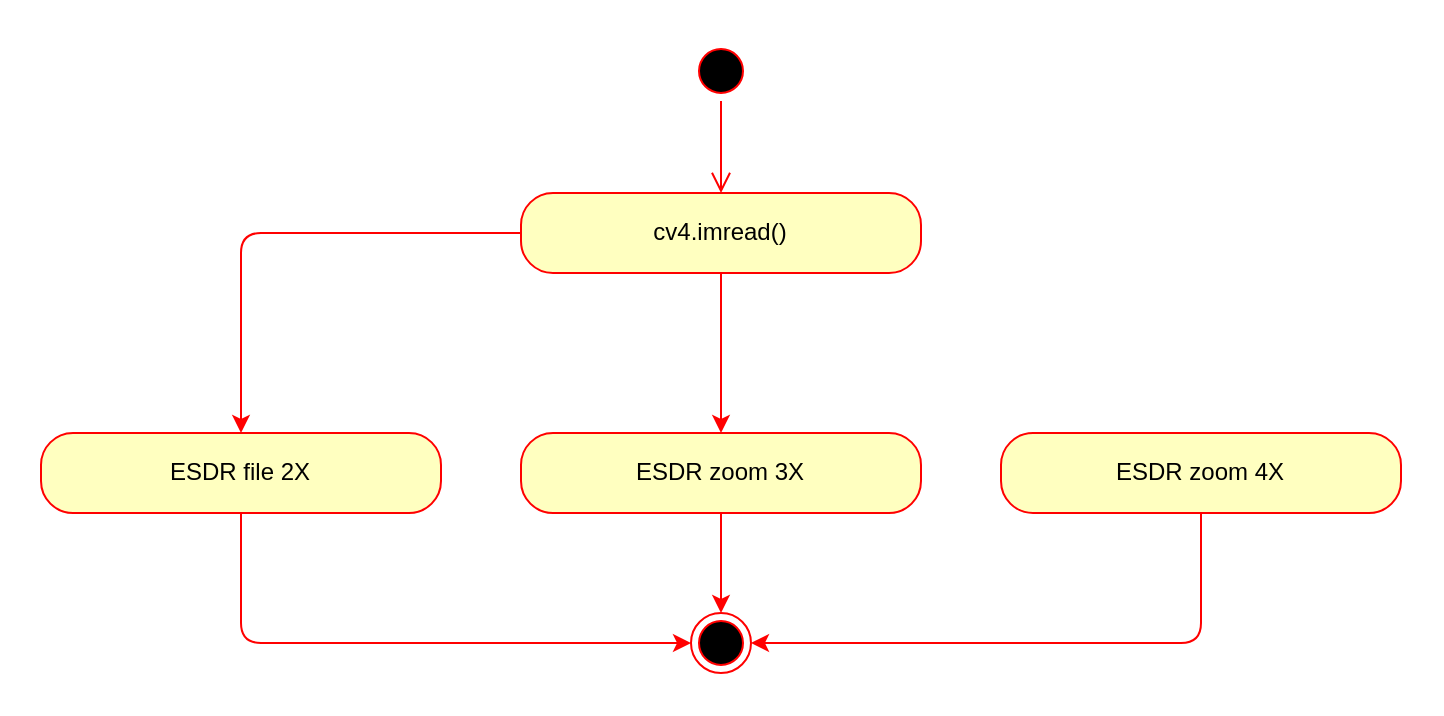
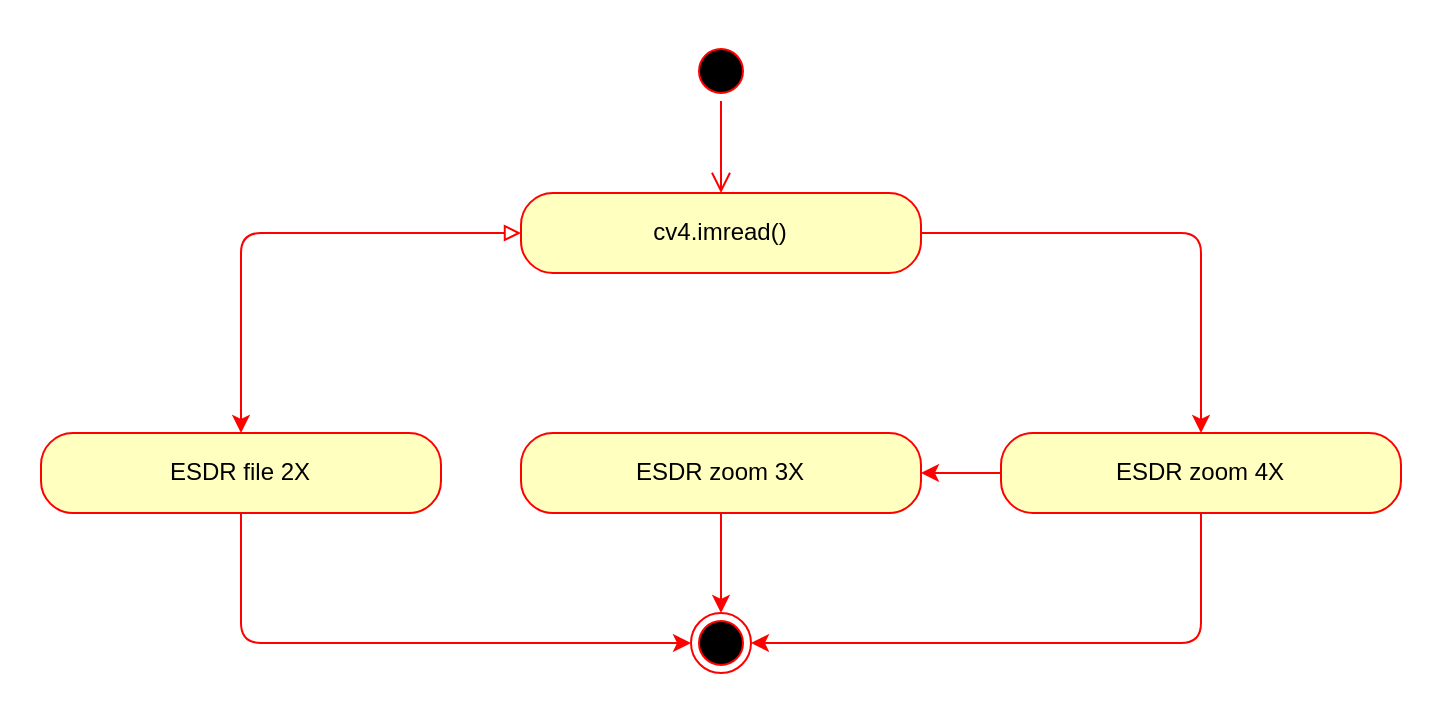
(510, 233) -> (503, 233)
none -> (1148, 233)
(721, 346) -> (968, 473)
